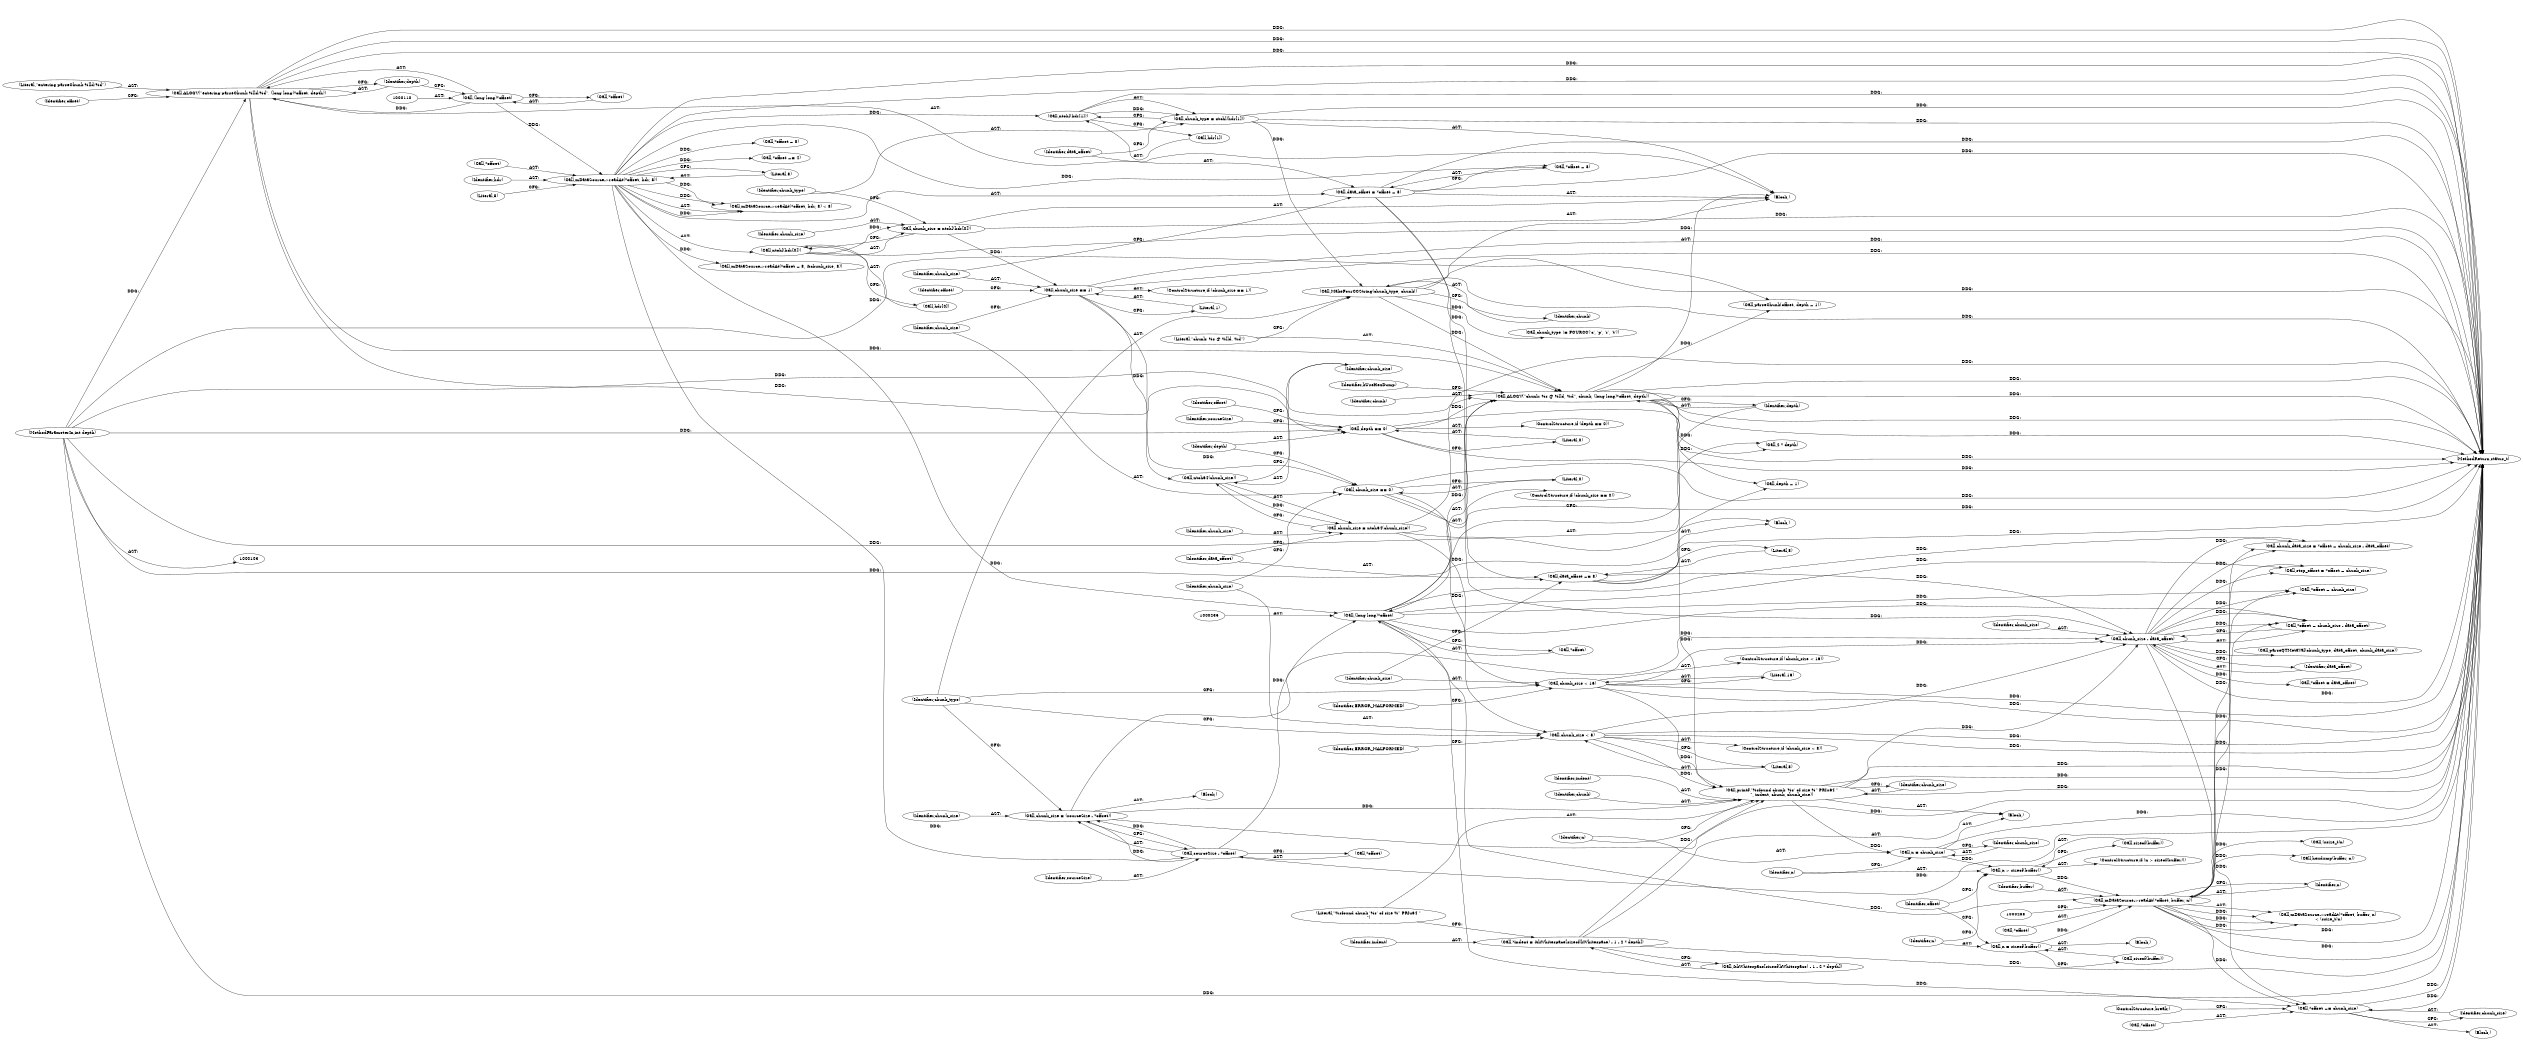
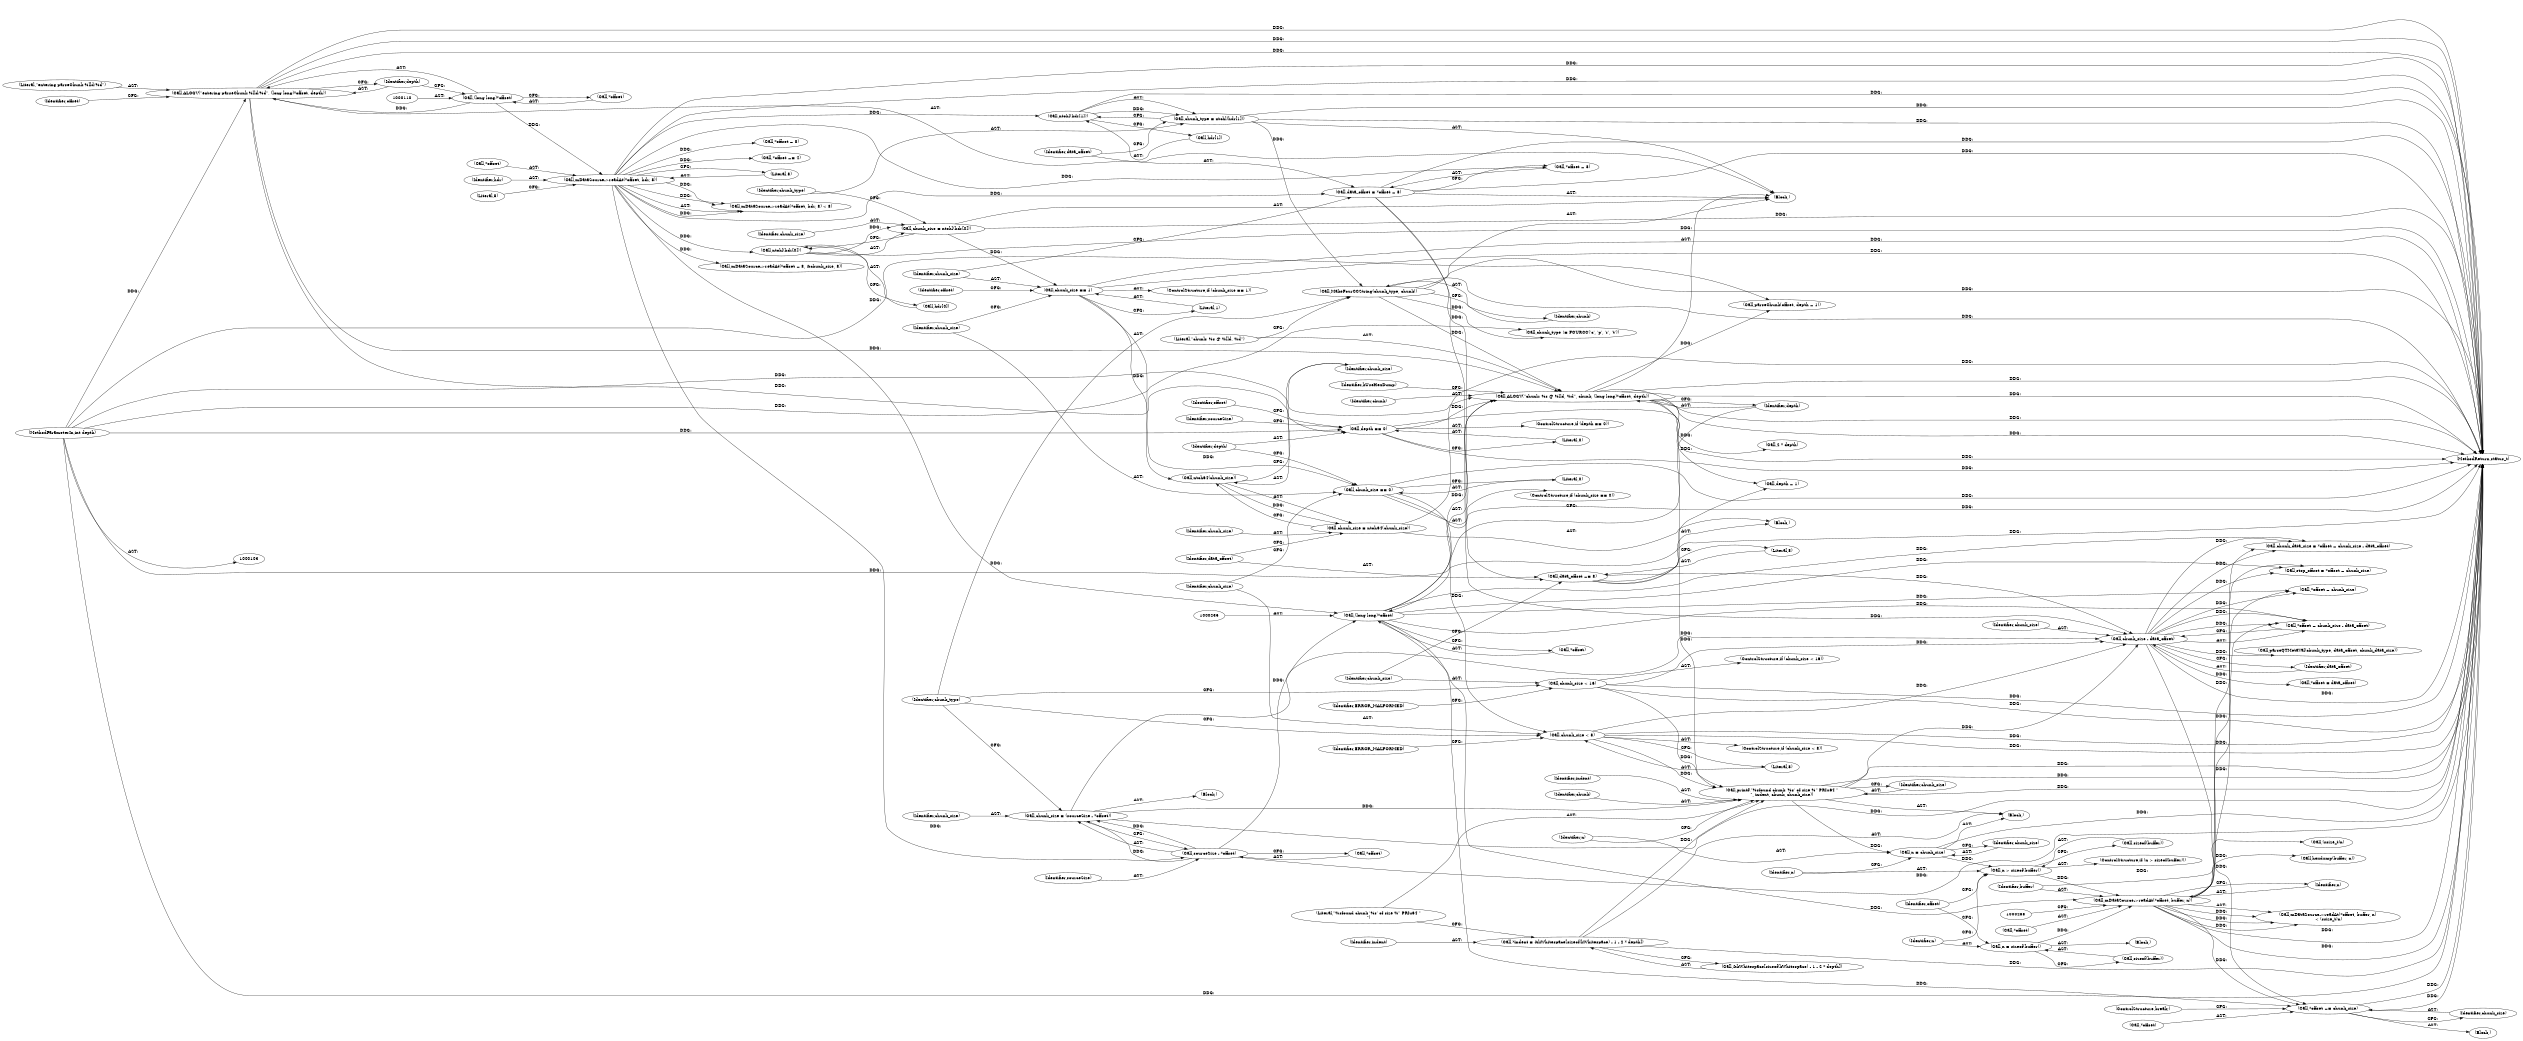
(997, 194) -> (997, 194)
(686, 236) -> (686, 236)
(927, 545) -> (809, 412)
(1465, 620) -> none
(1782, 675) -> none
(2229, 846) -> (2186, 877)
